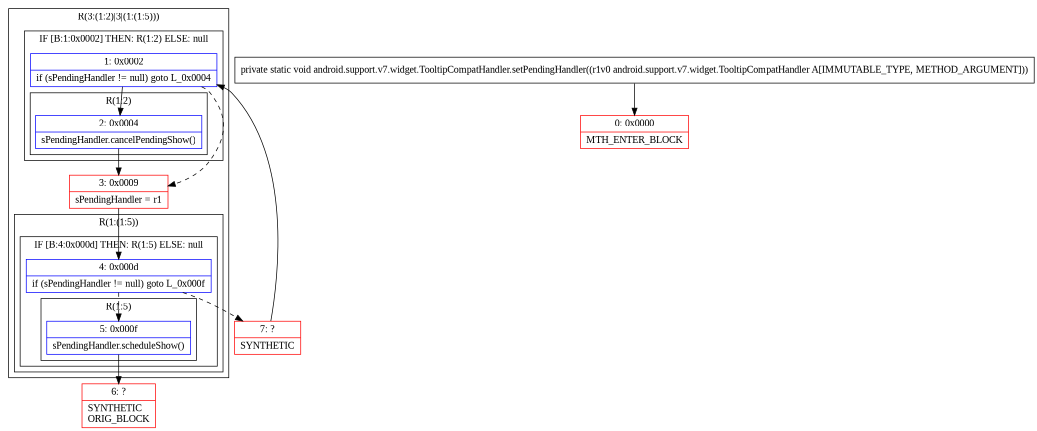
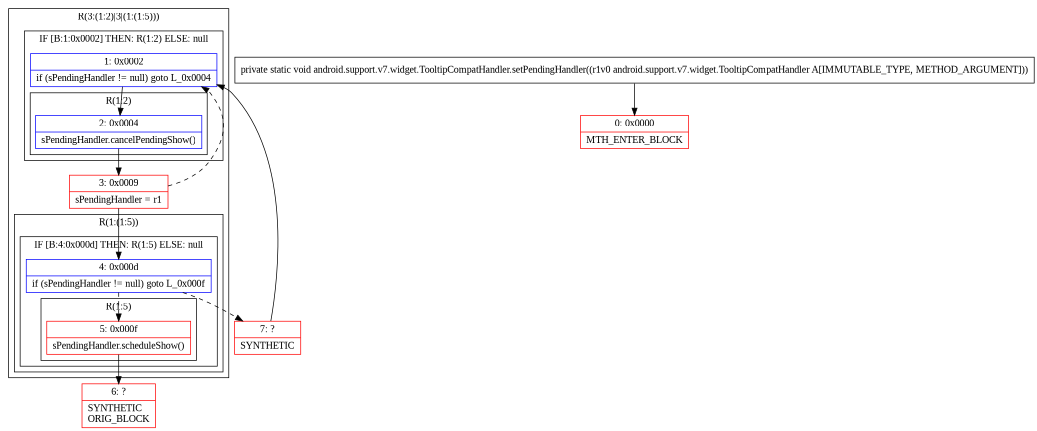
(218, 148) -> (217, 149)
(119, 338) -> (119, 338)
